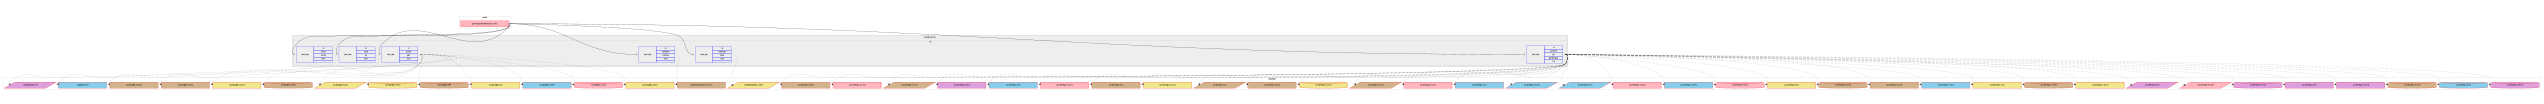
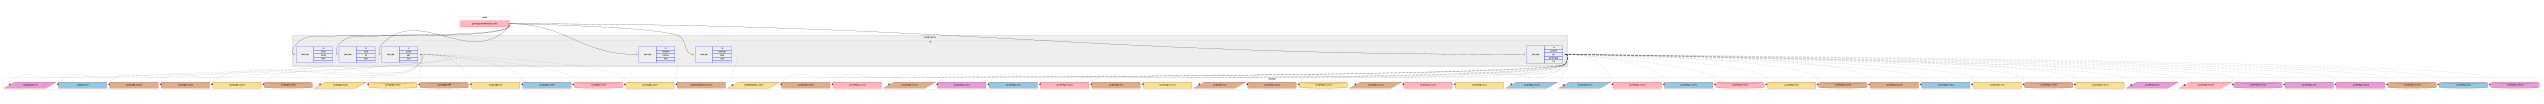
(1479, 85) -> (1479, 85)
